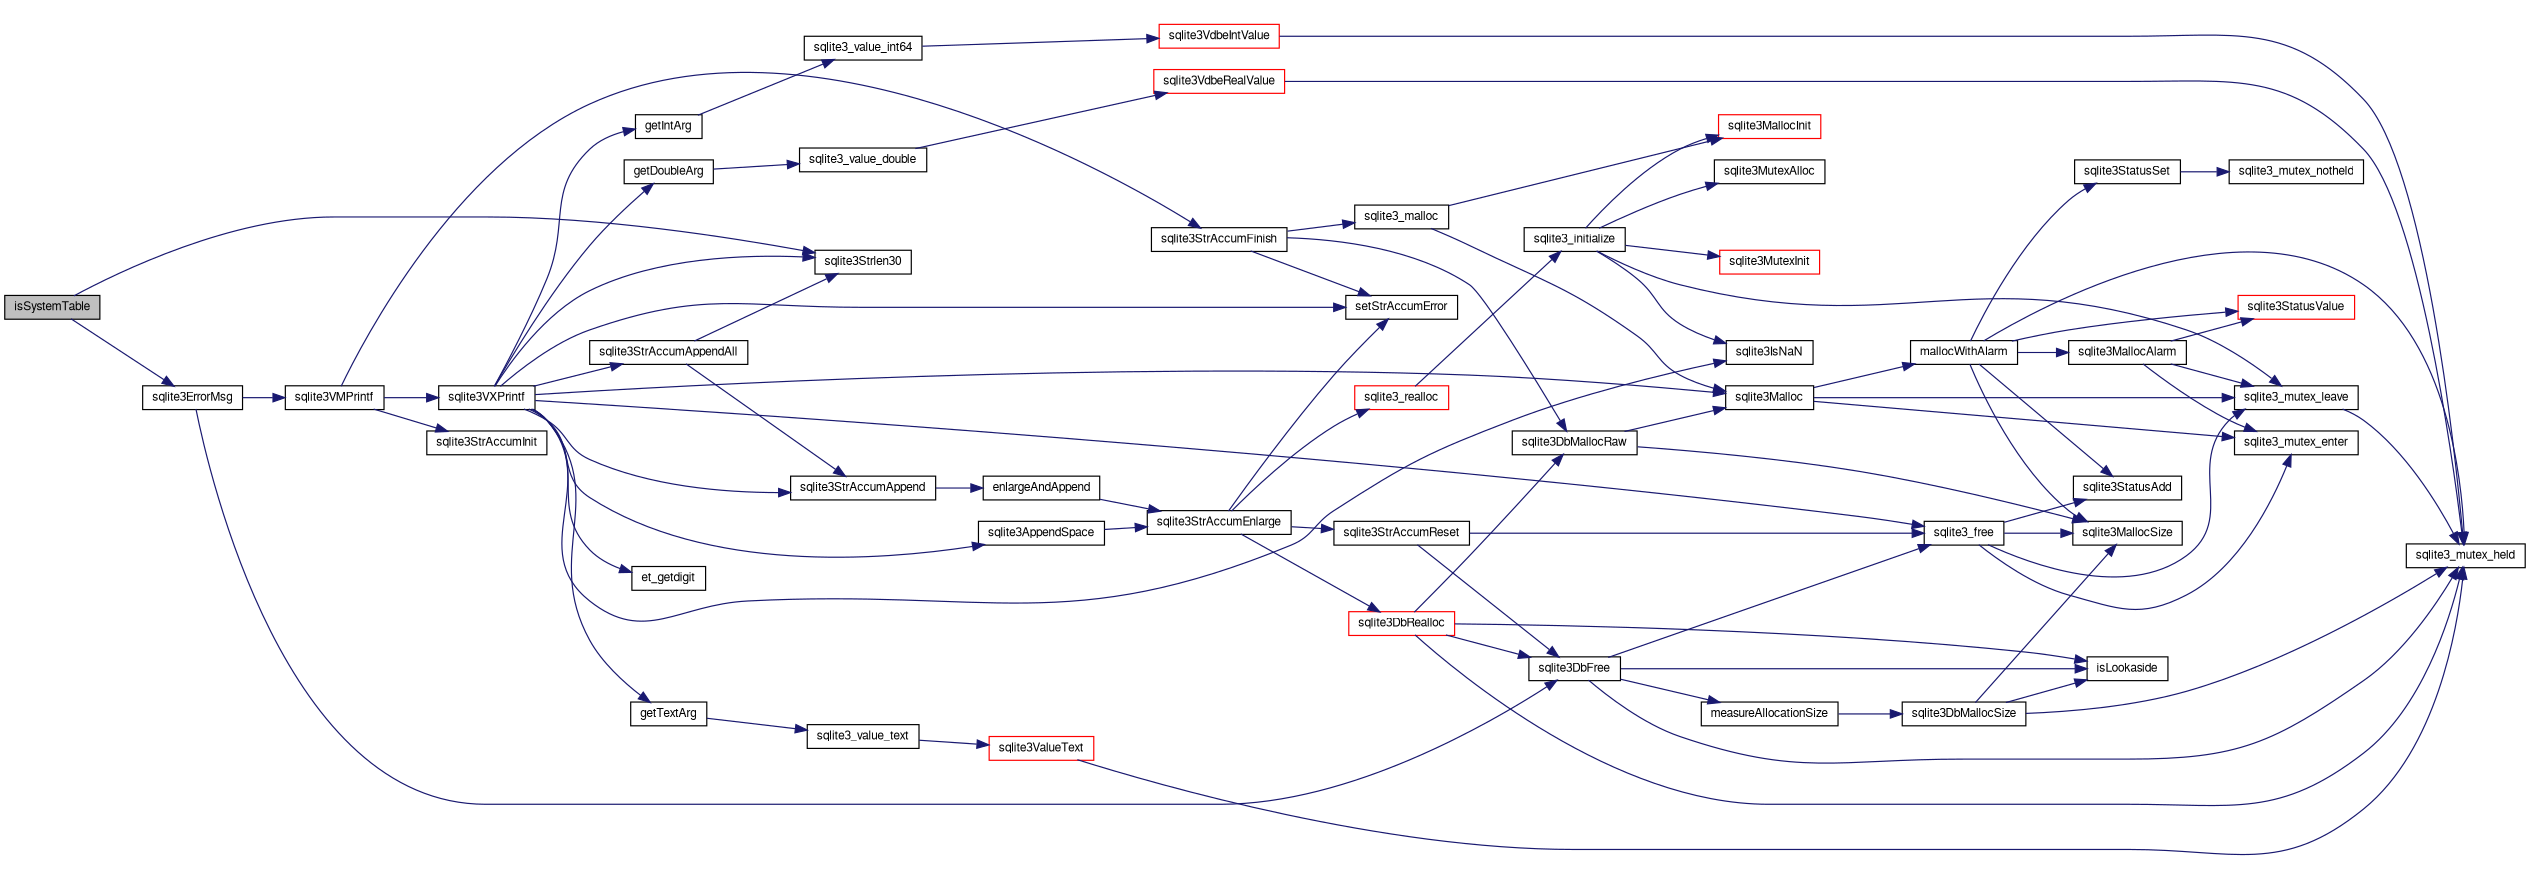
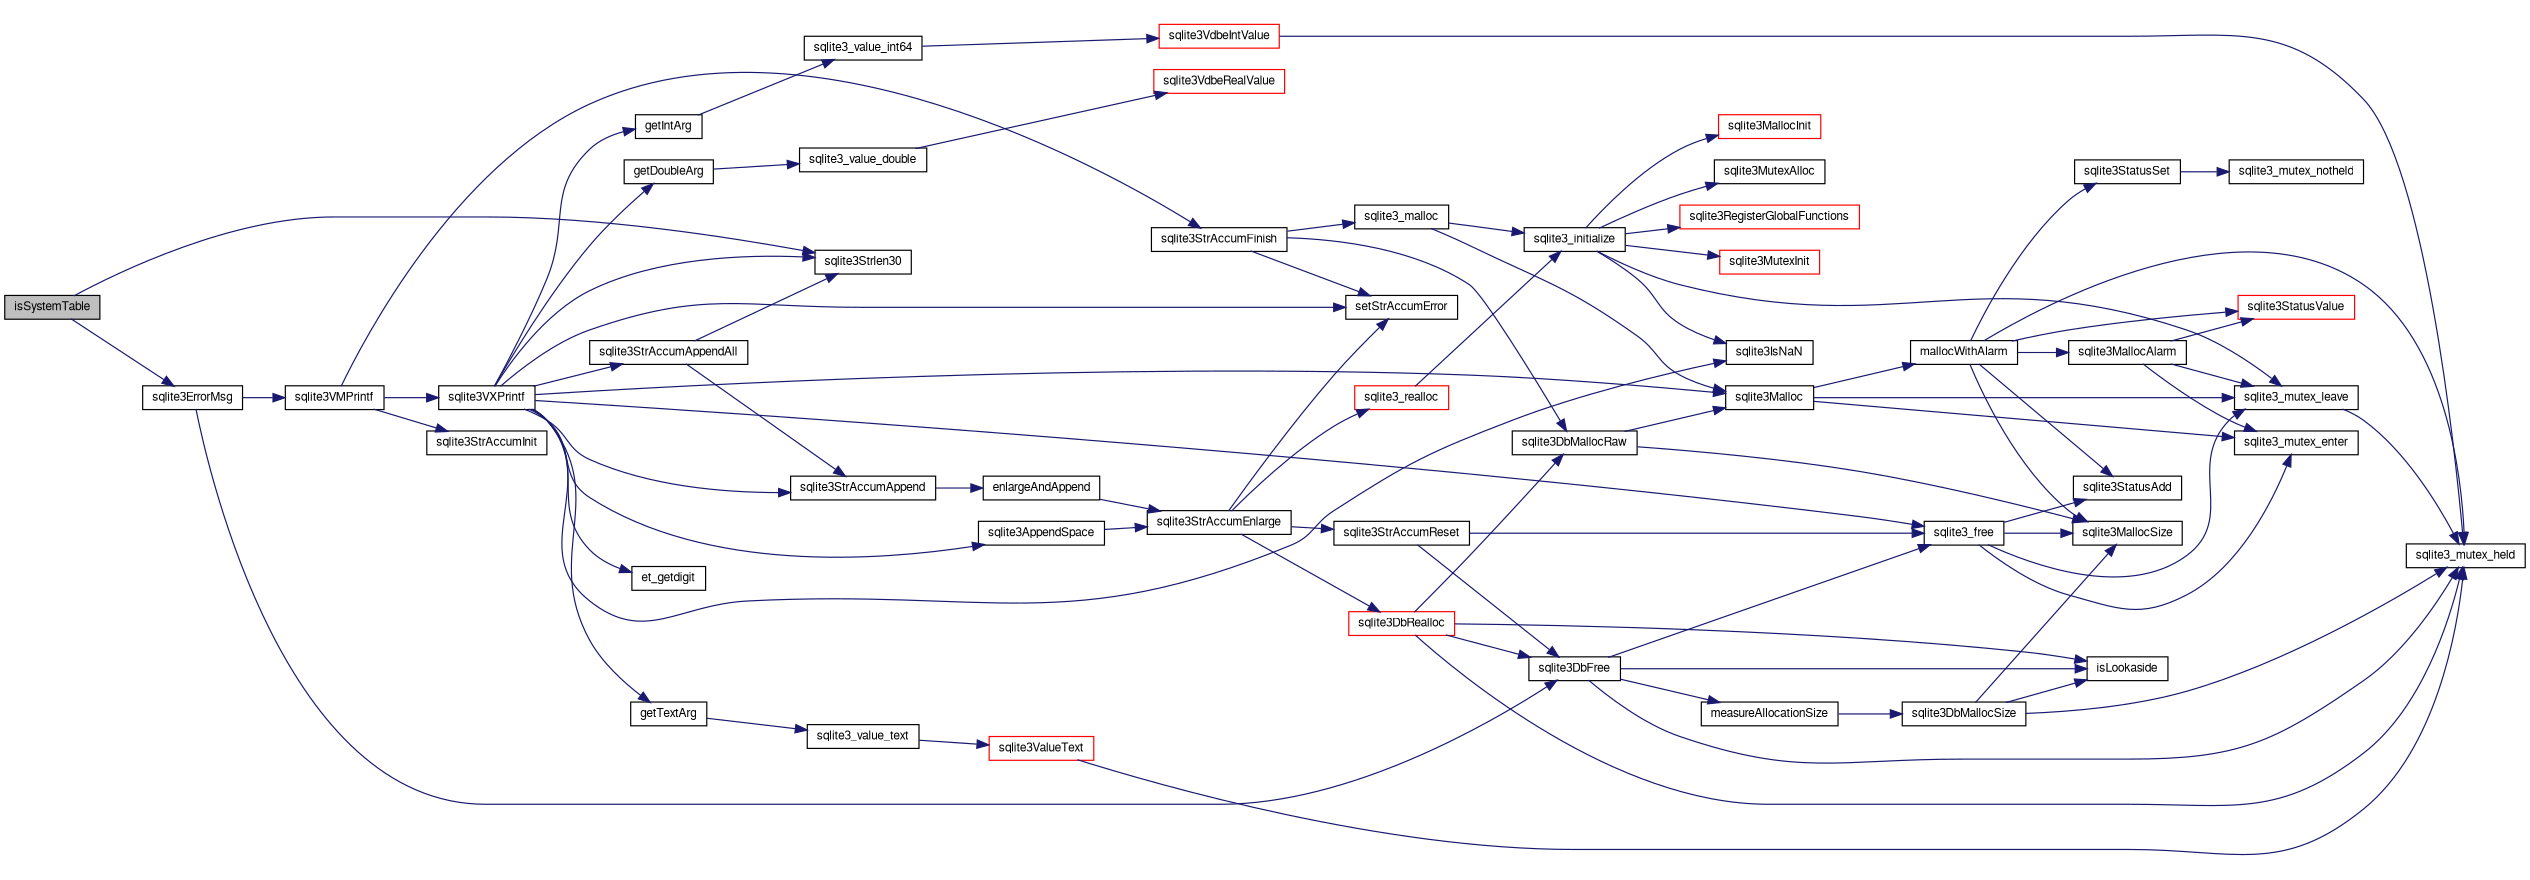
(2033, 81) -> none
(1580, 173) -> (1481, 227)
none -> (1770, 217)
